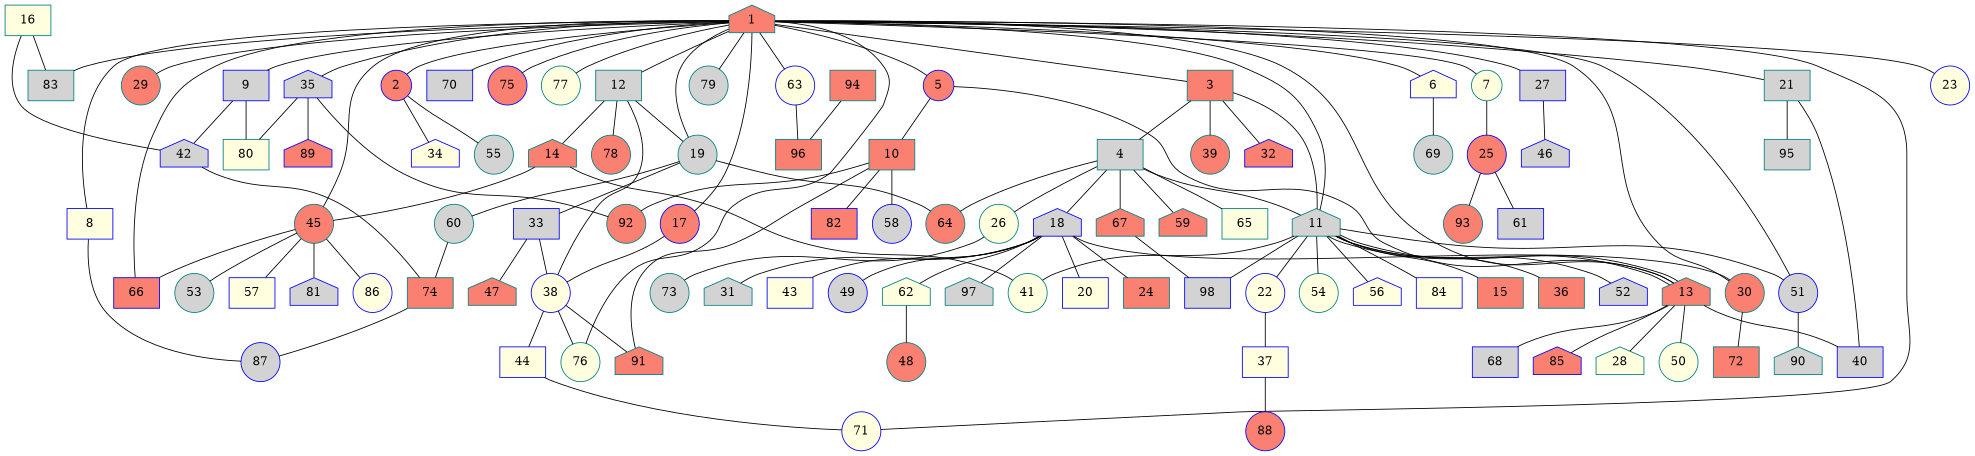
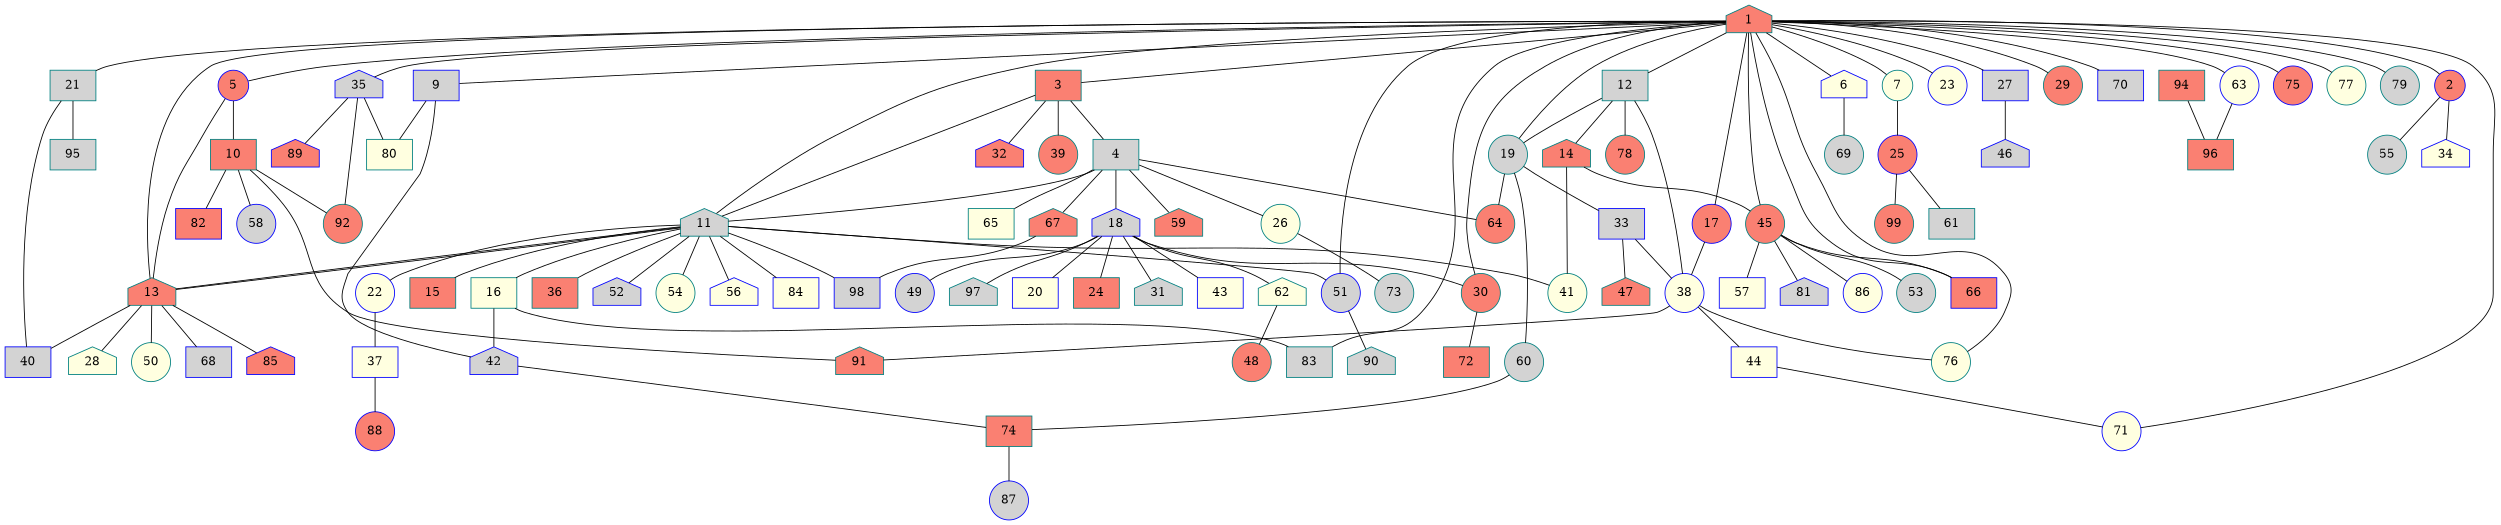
(90, 224) -> none
(1463, 224) -> (1894, 224)
(1521, 224) -> (1952, 224)
none -> (597, 249)
